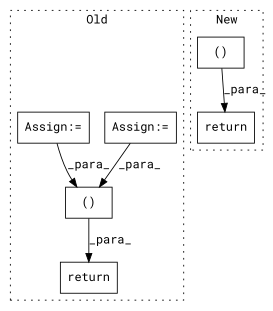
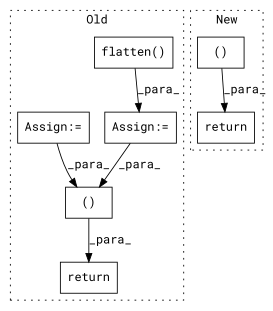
none -> (134, 53)
